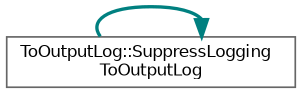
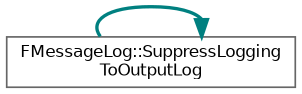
(151, 62) -> (151, 62)
